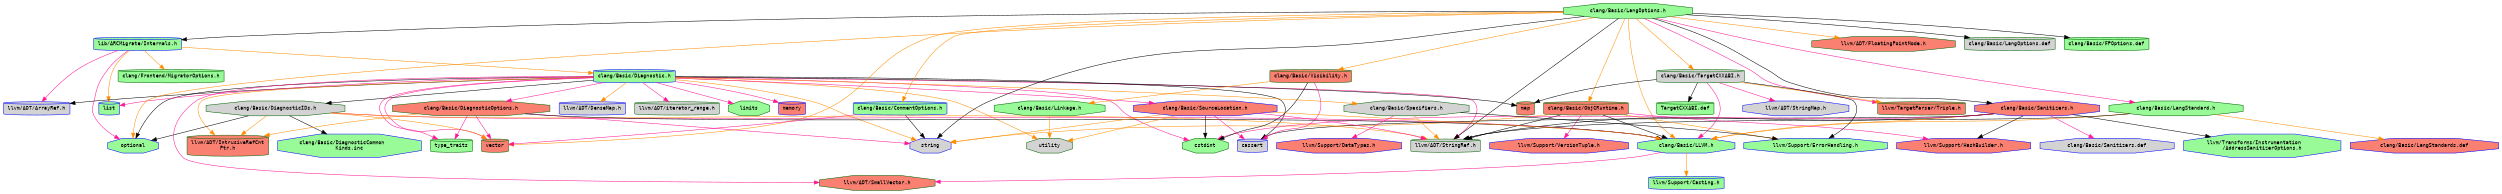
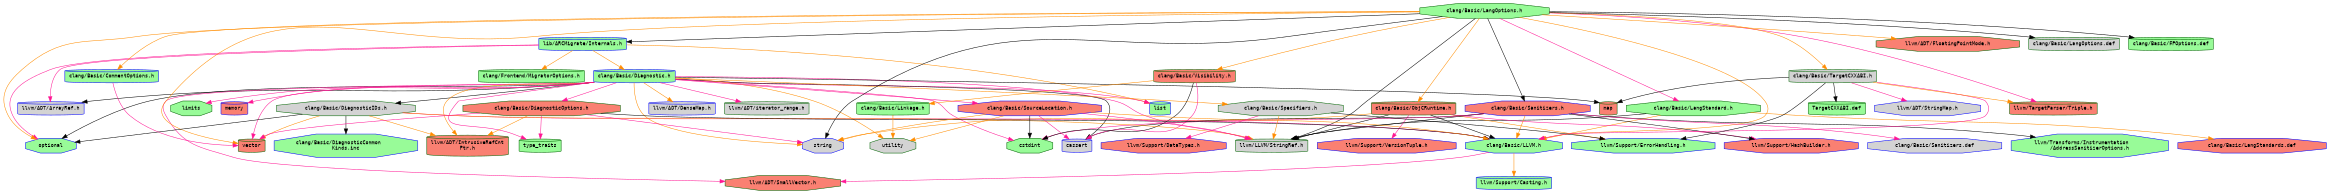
(1050, 108) -> (893, 108)
(913, 125) -> none
(1446, 146) -> (1272, 146)
